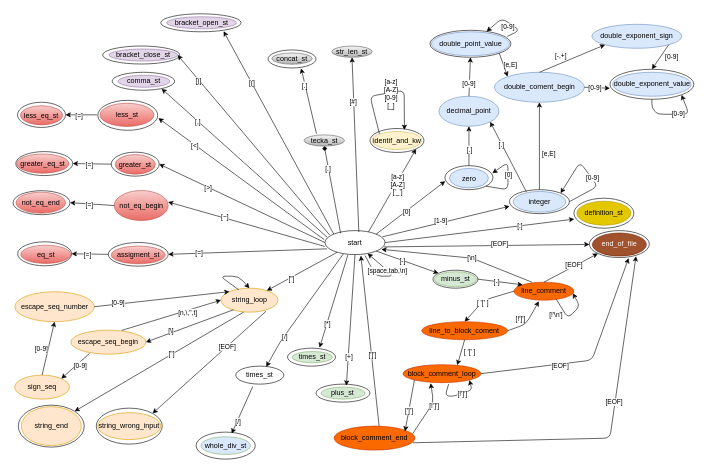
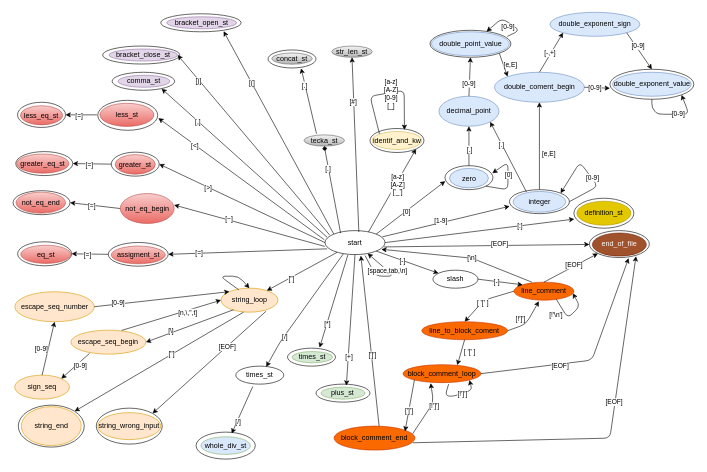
(637, 36) -> (595, 24)
(141, 206) -> (147, 209)
(455, 279) -> none
